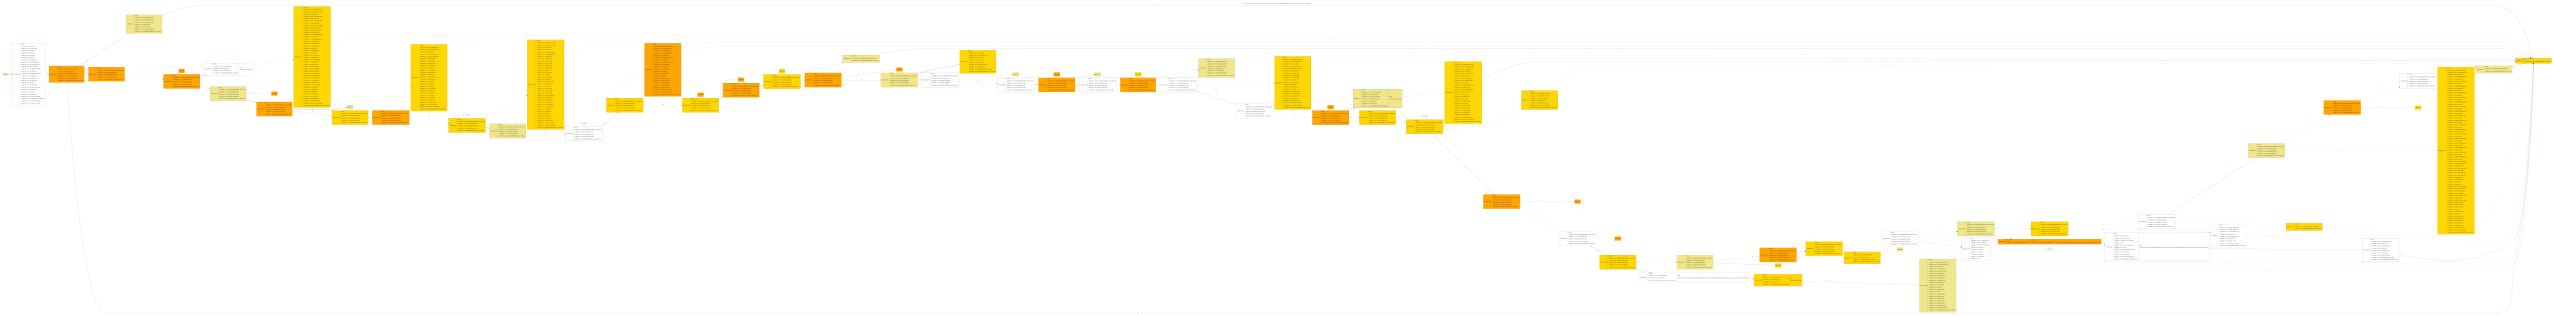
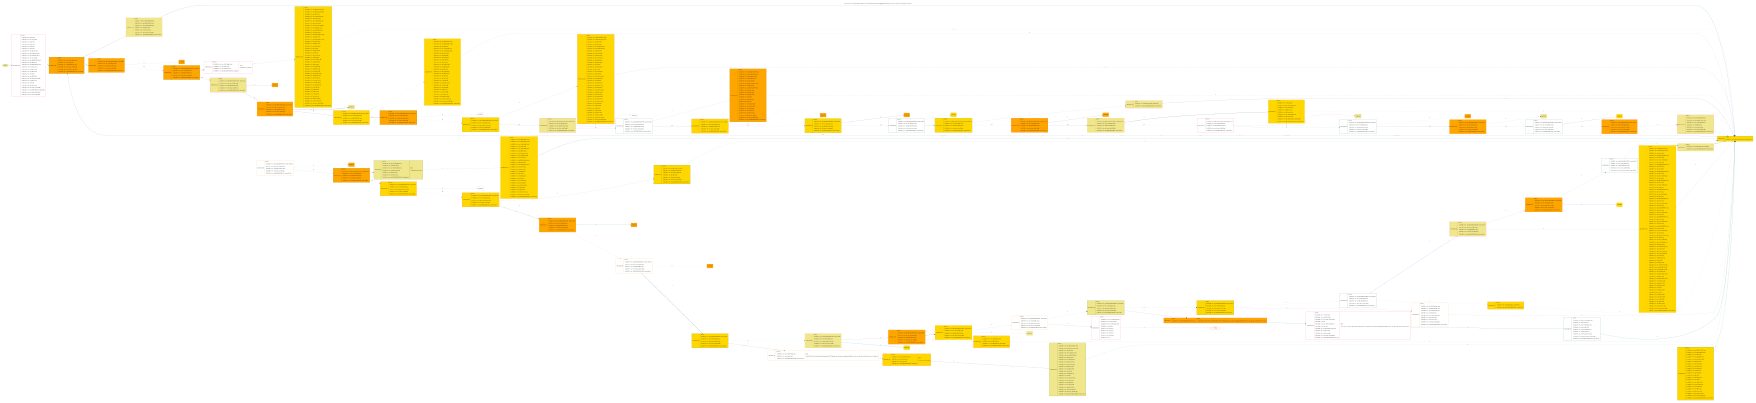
(1179, 85) -> none
(741, 90) -> (907, 126)
